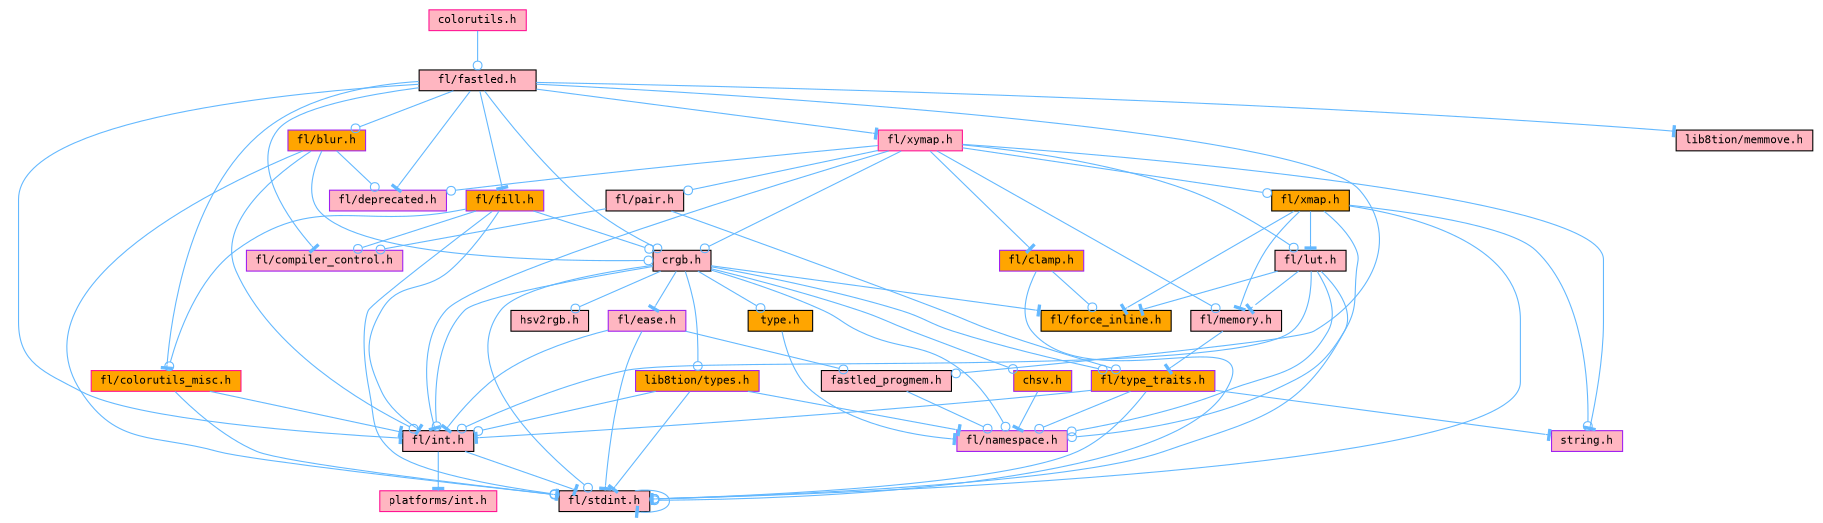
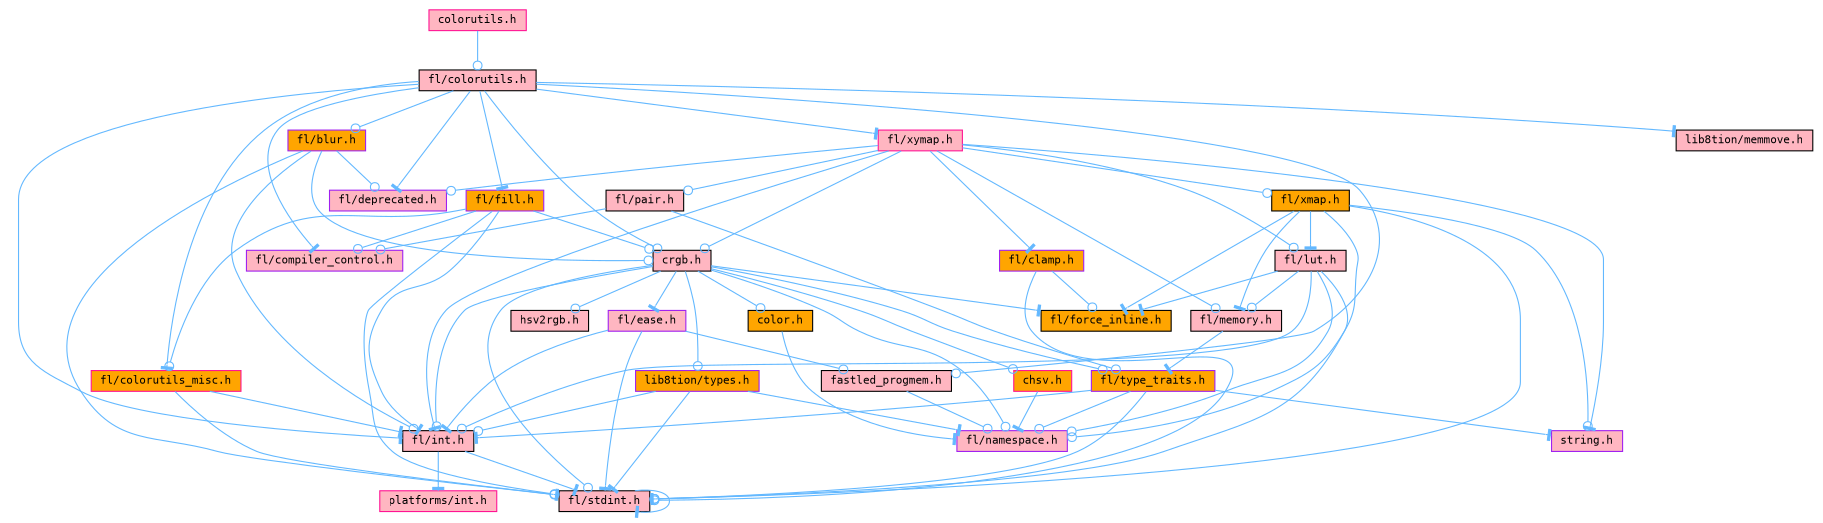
(478, 80) -> (478, 80)
(1277, 288) -> (1277, 288)
(780, 321) -> (780, 321)
(1043, 381) -> (1043, 381)
